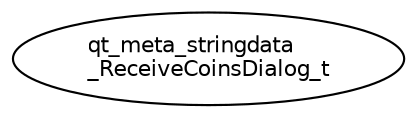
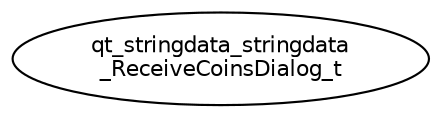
(209, 59) -> (221, 59)
